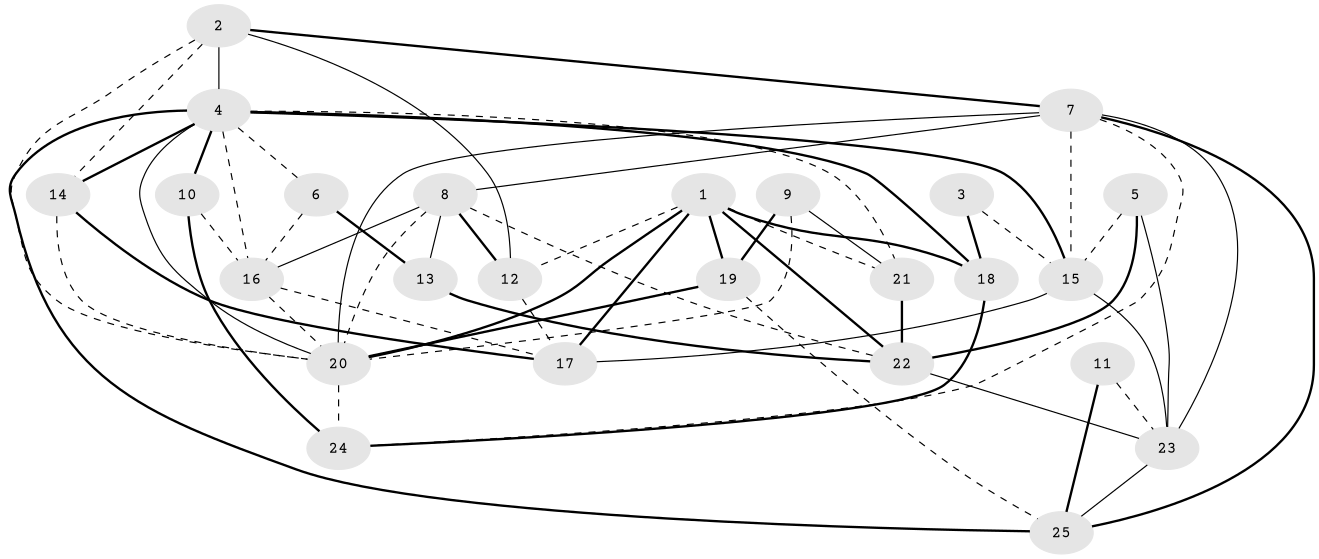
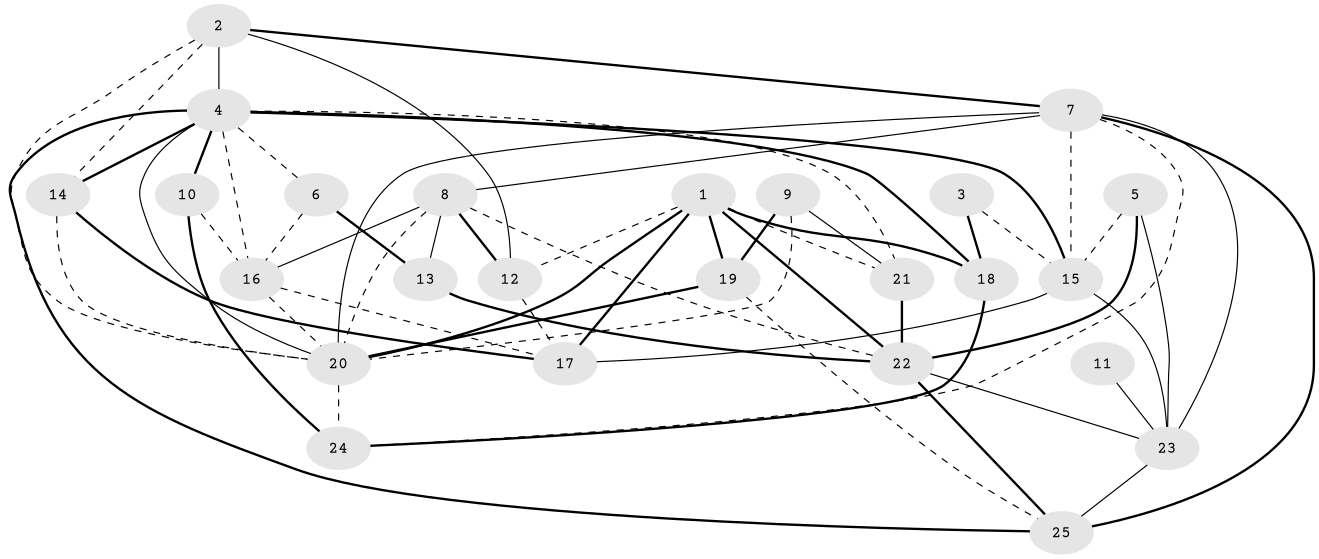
(1135, 406) -> (1135, 406)
(1082, 448) -> (982, 448)
